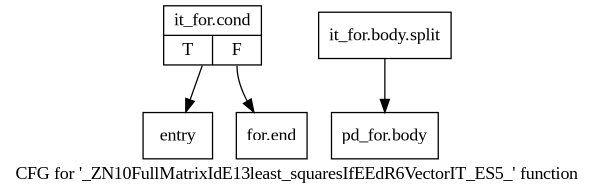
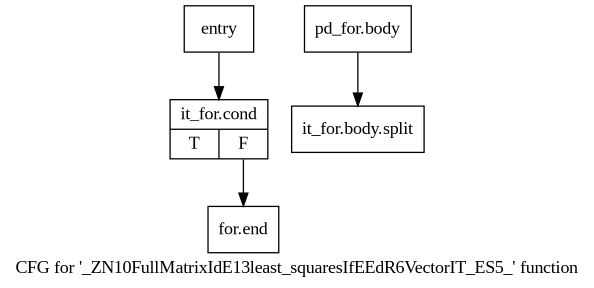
(385, 79) -> (358, 73)
(196, 82) -> (219, 70)
